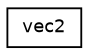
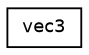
(44, 28) -> (44, 28)
